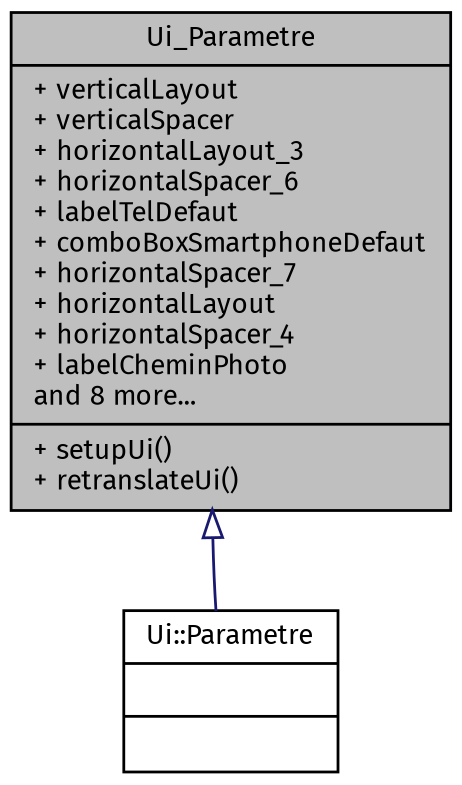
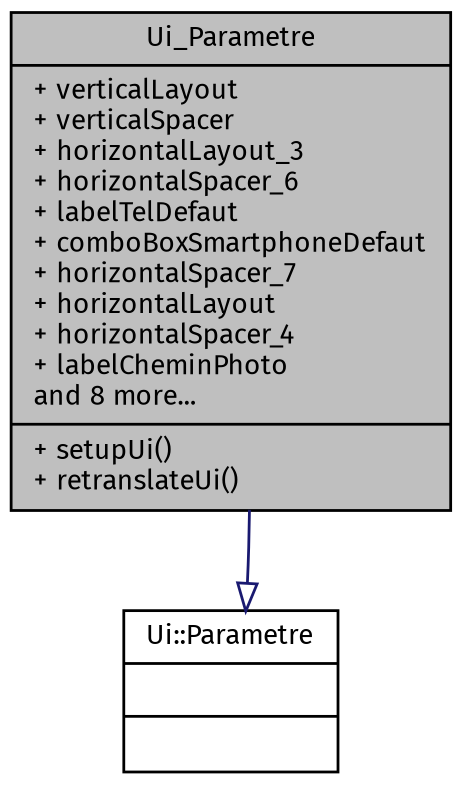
(214, 575) -> (249, 546)
